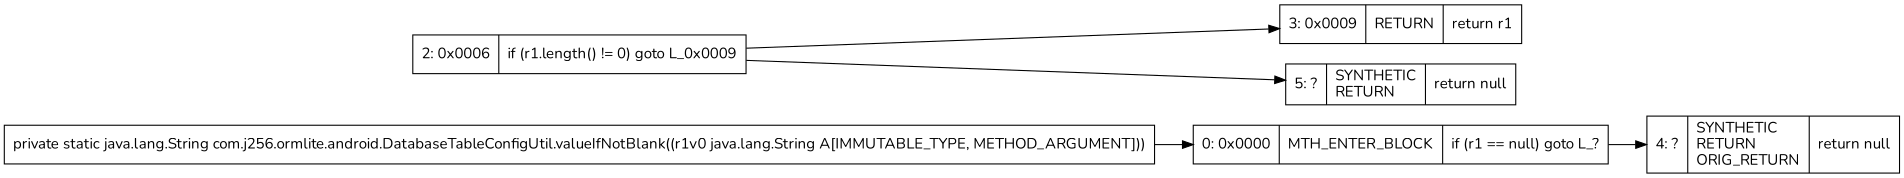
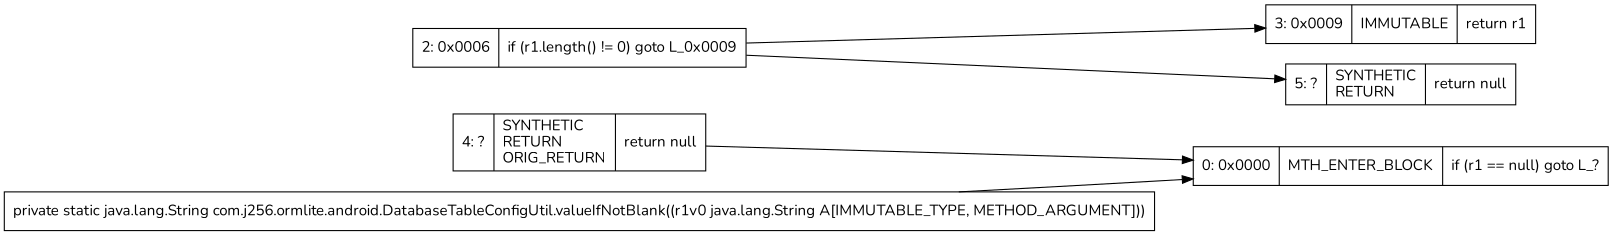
(1404, 24) -> (1404, 24)
(1622, 145) -> (944, 153)
